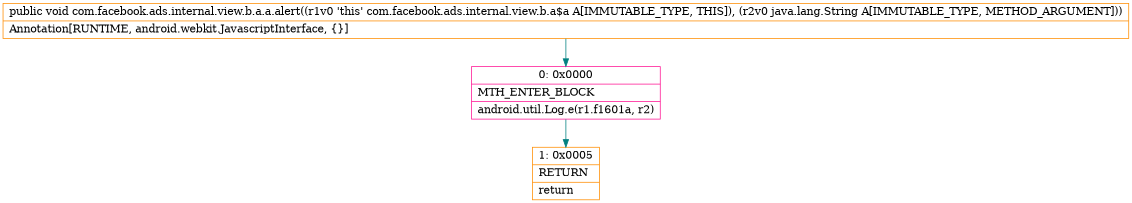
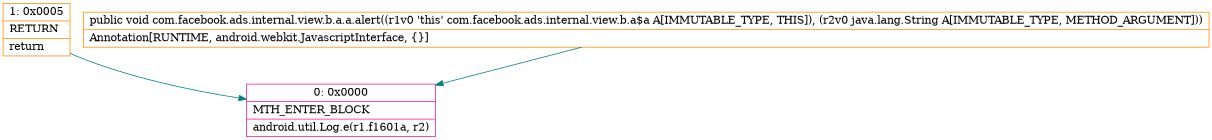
(566, 129) -> (153, 81)
